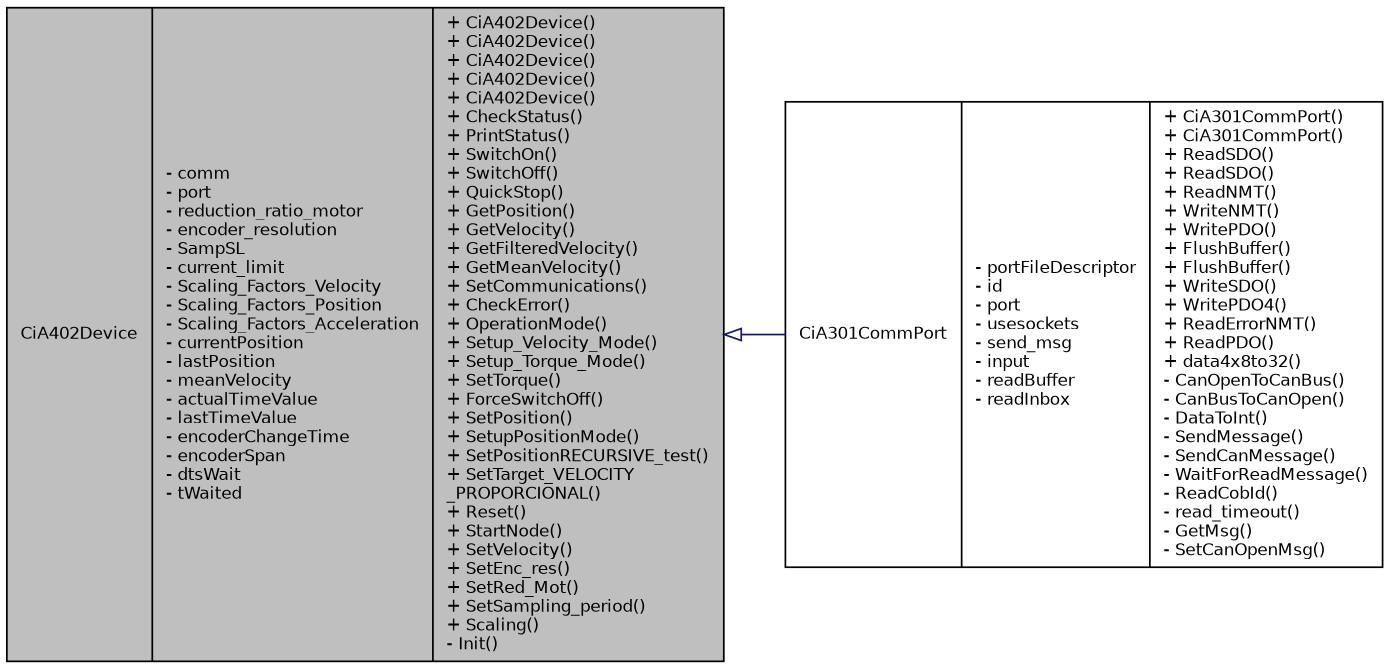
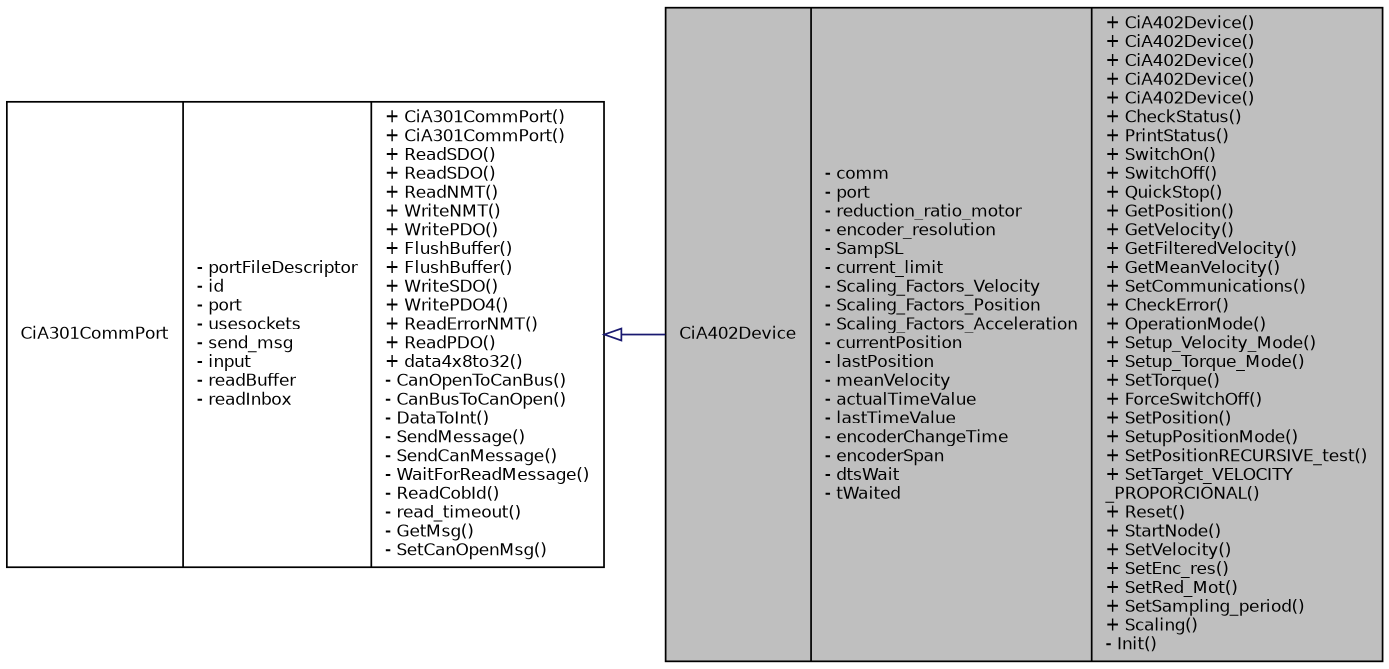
(763, 335) -> (644, 335)
